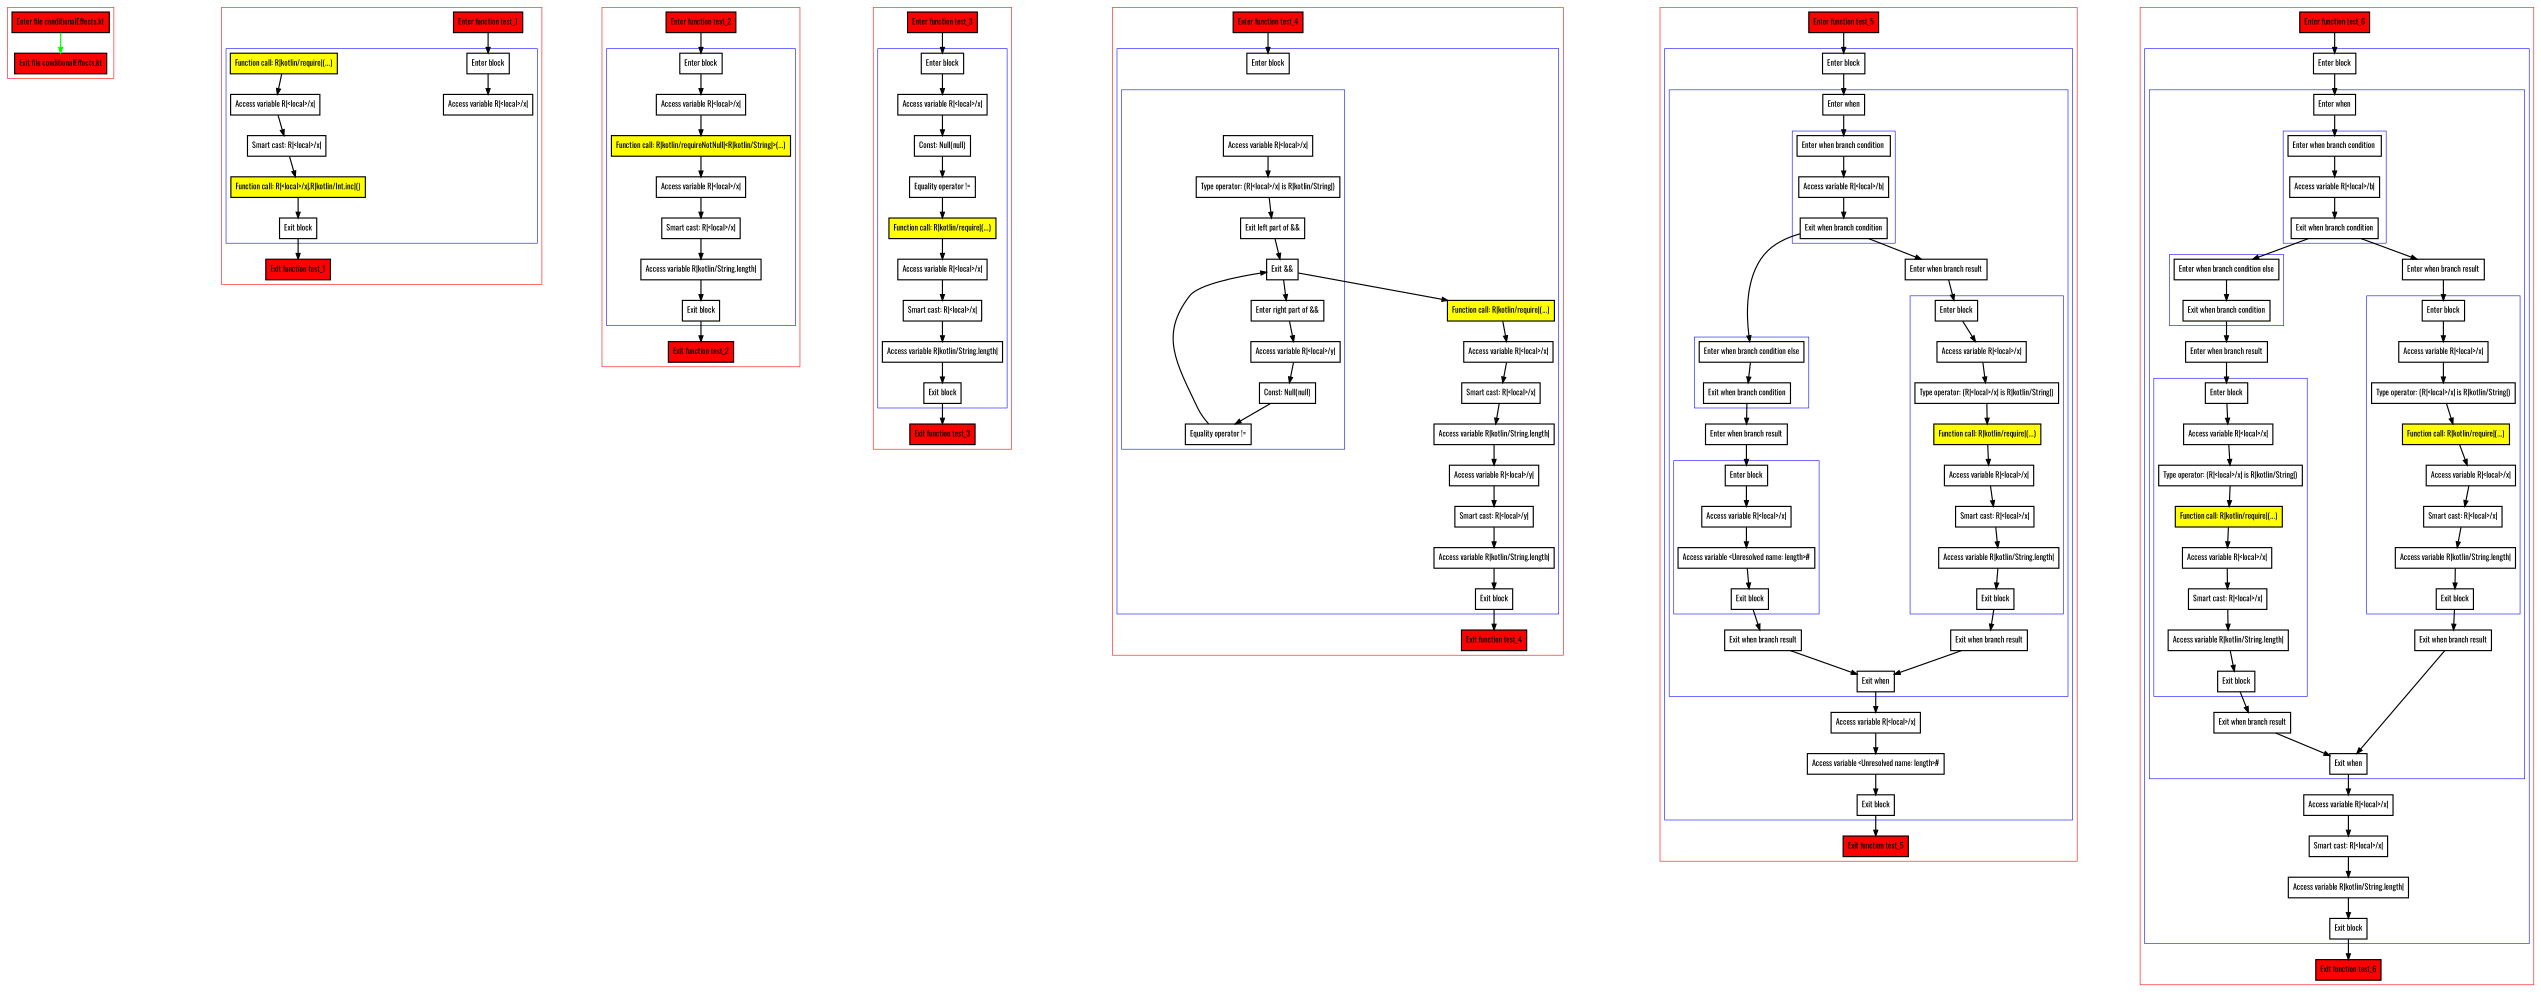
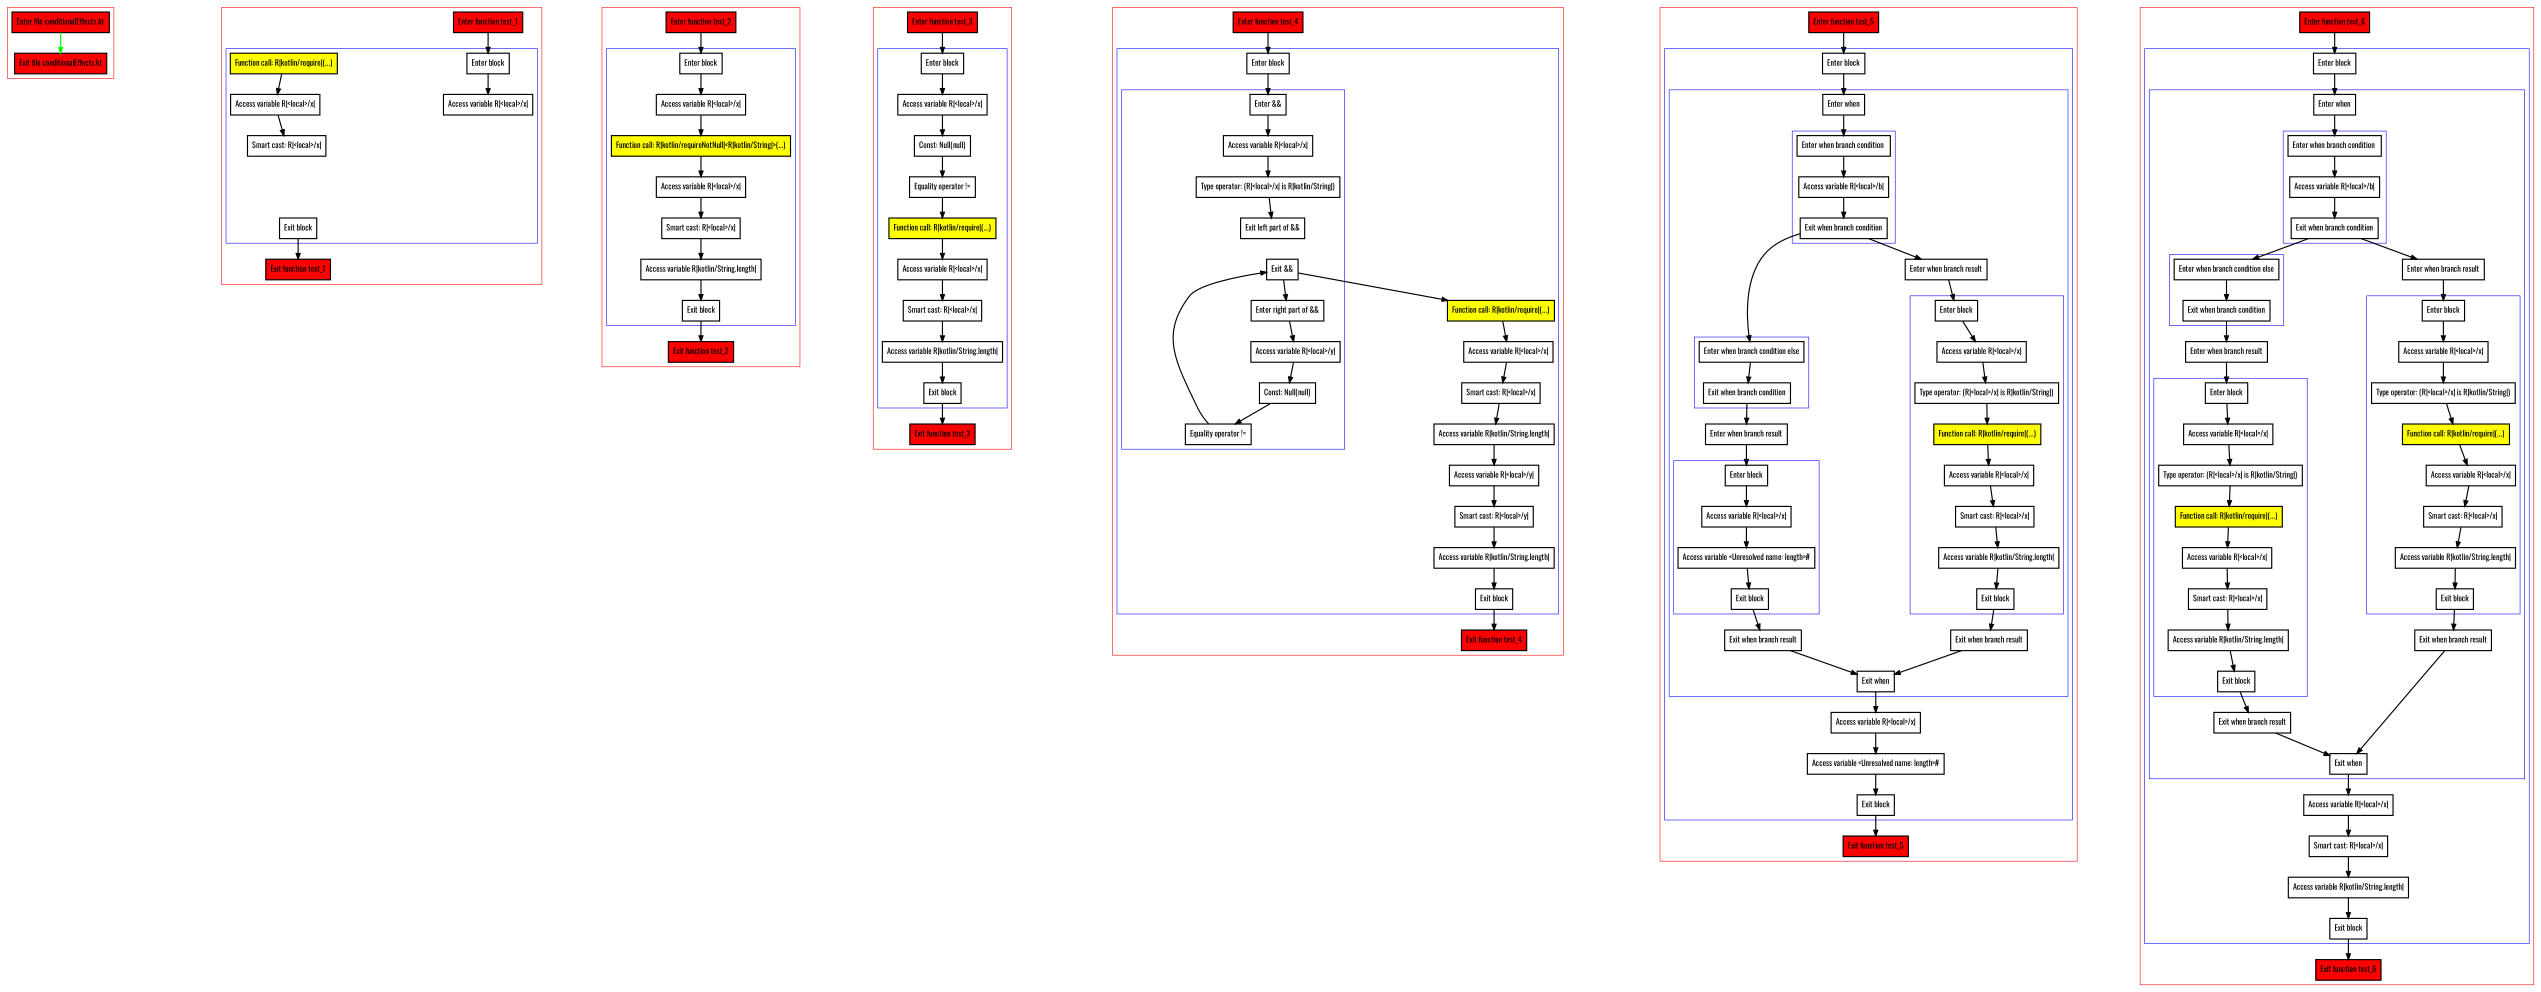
none -> (1268, 105)
(298, 187) -> none
(1277, 246) -> none
